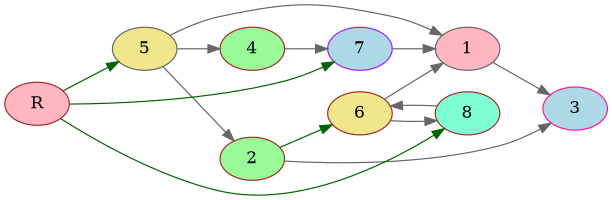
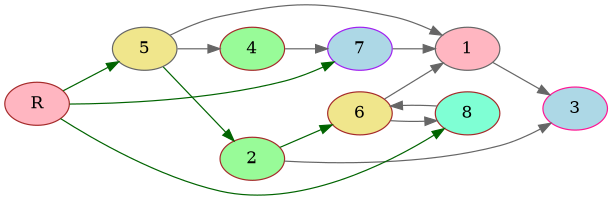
(199, 104) -> (199, 104)
